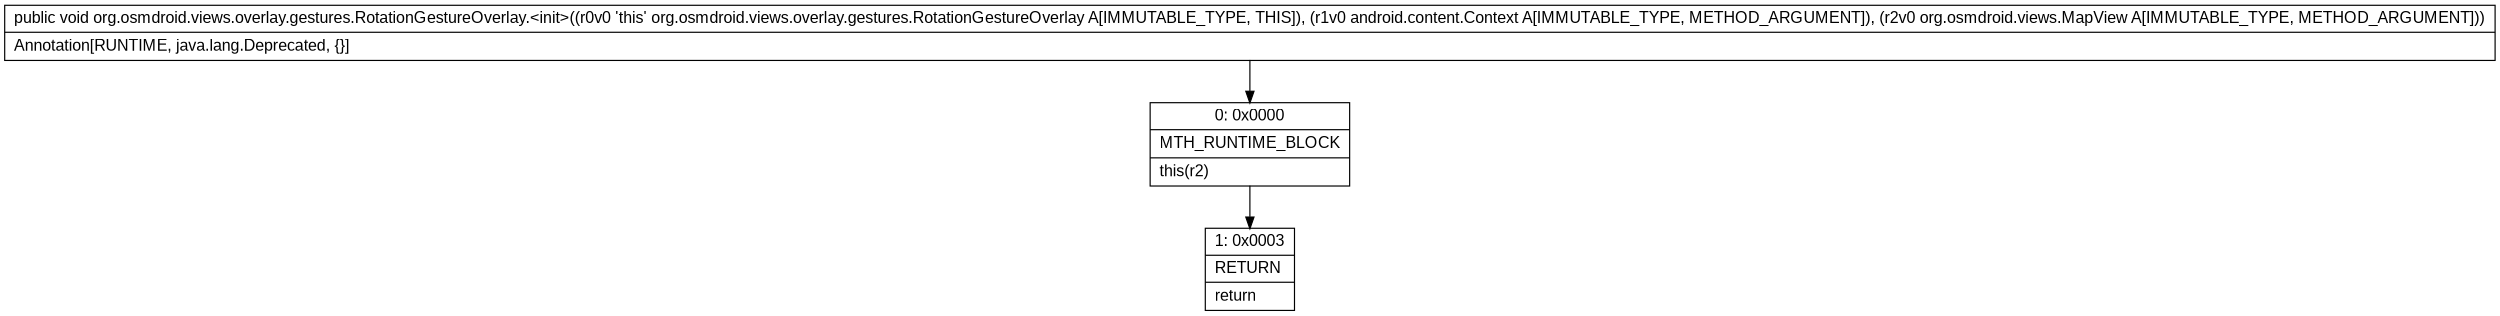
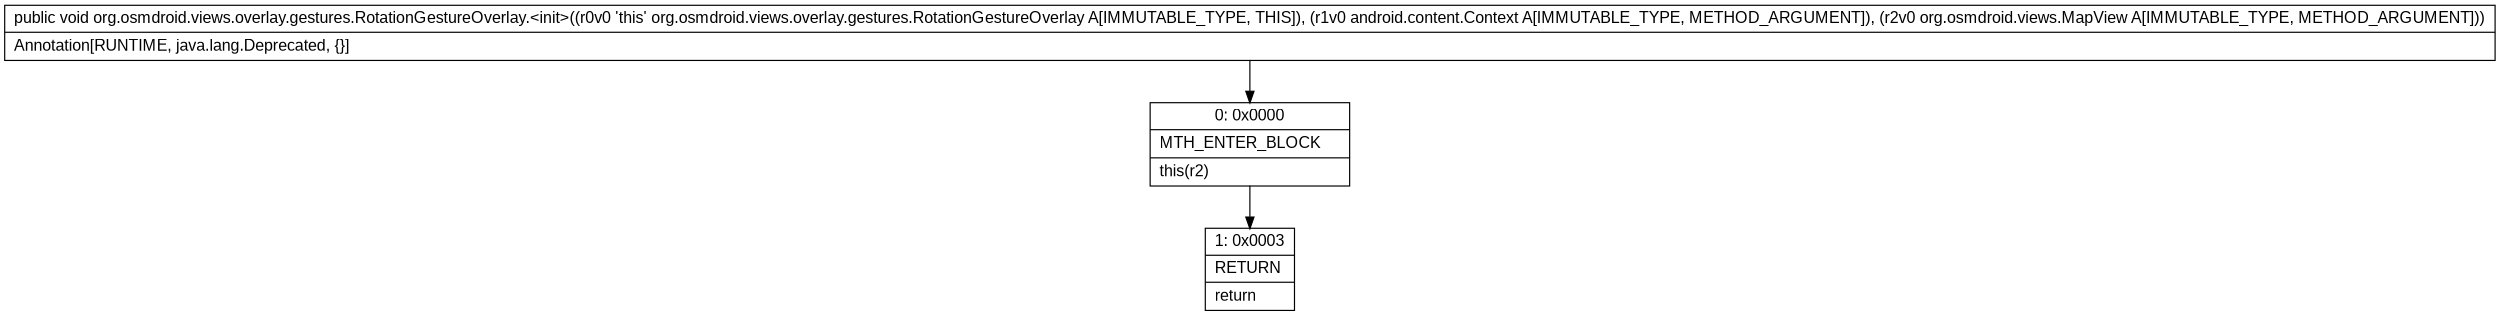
(1250, 143) -> (1241, 143)
